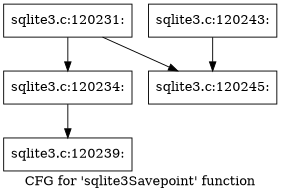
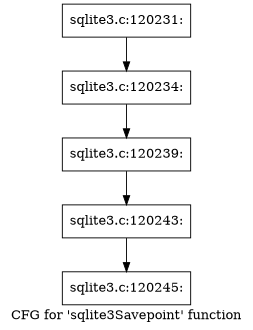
(136, 52) -> none
none -> (126, 183)
